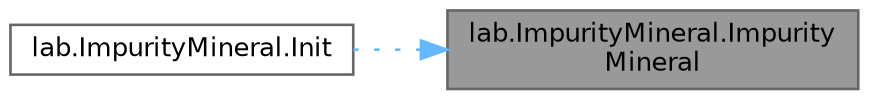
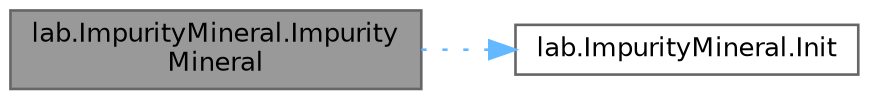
(387, 50) -> (455, 50)
